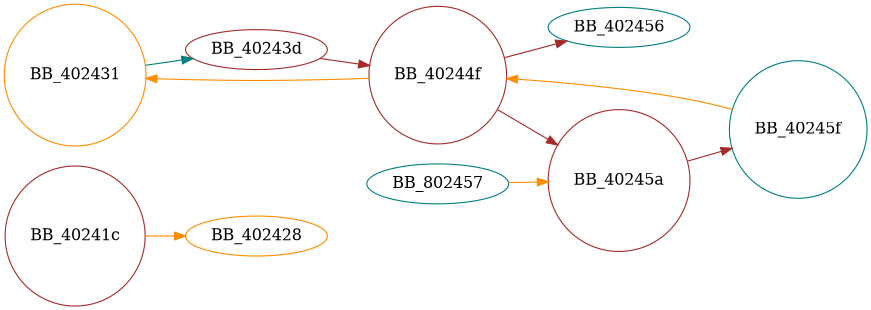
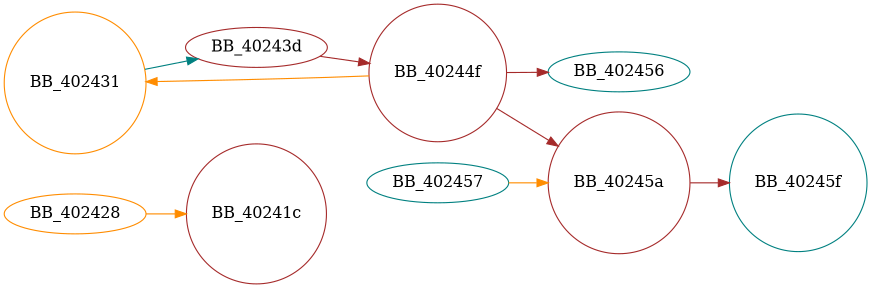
(626, 90) -> none
(438, 184) -> (438, 183)
(160, 236) -> (161, 214)
